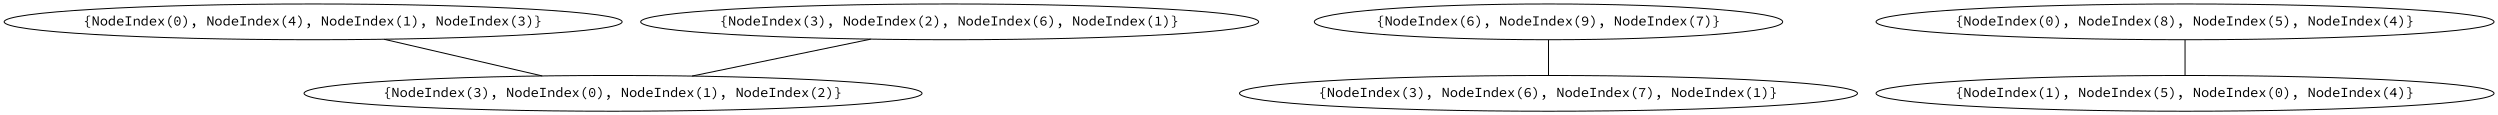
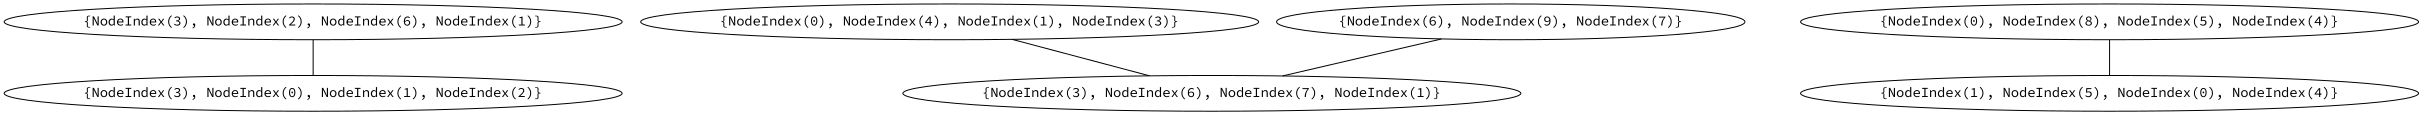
(463, 58) -> (1081, 58)
